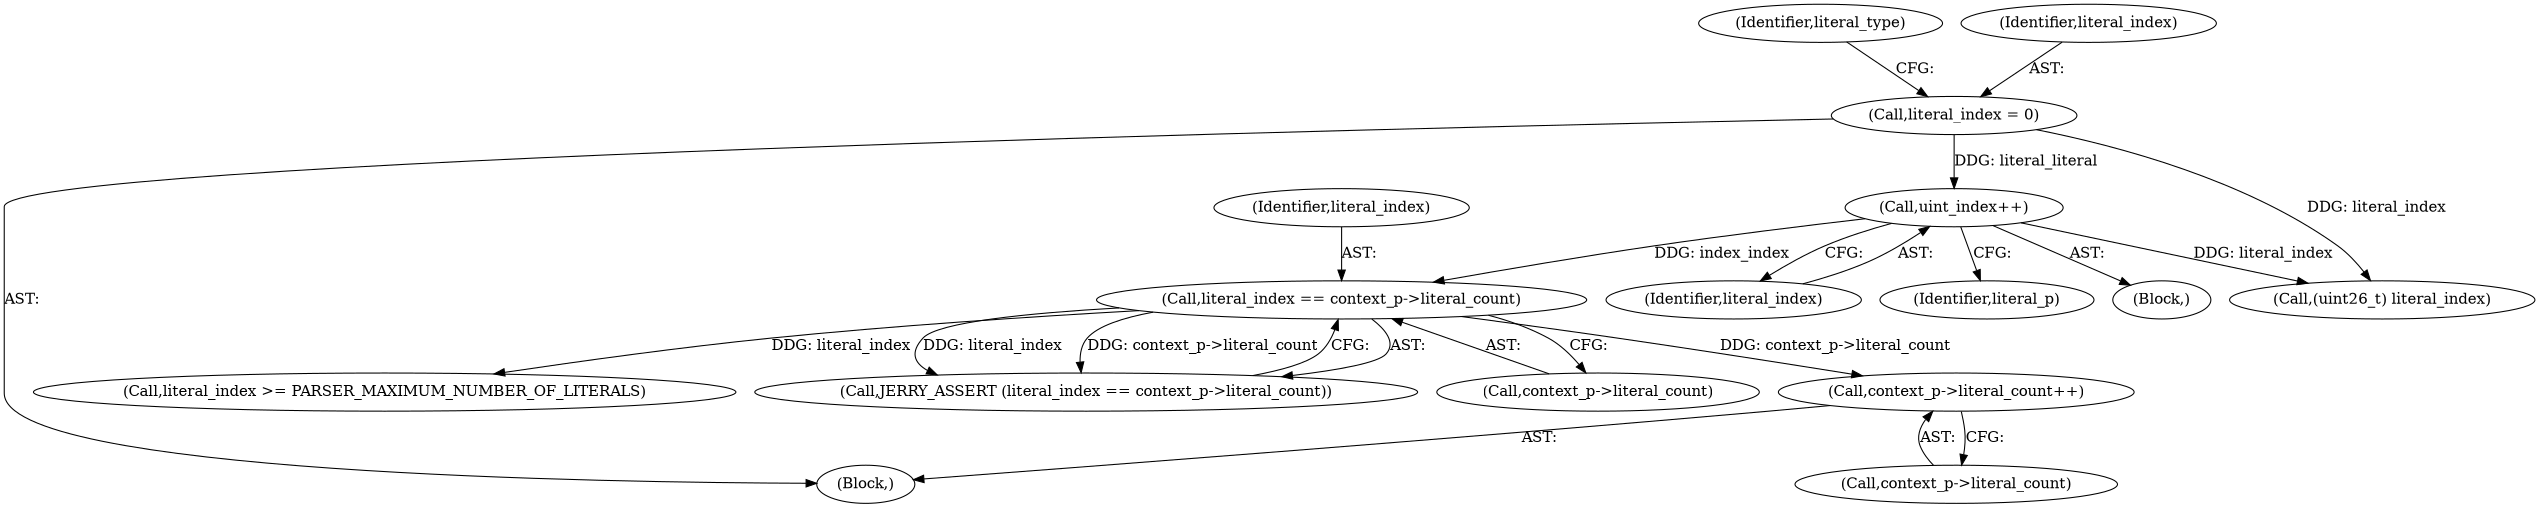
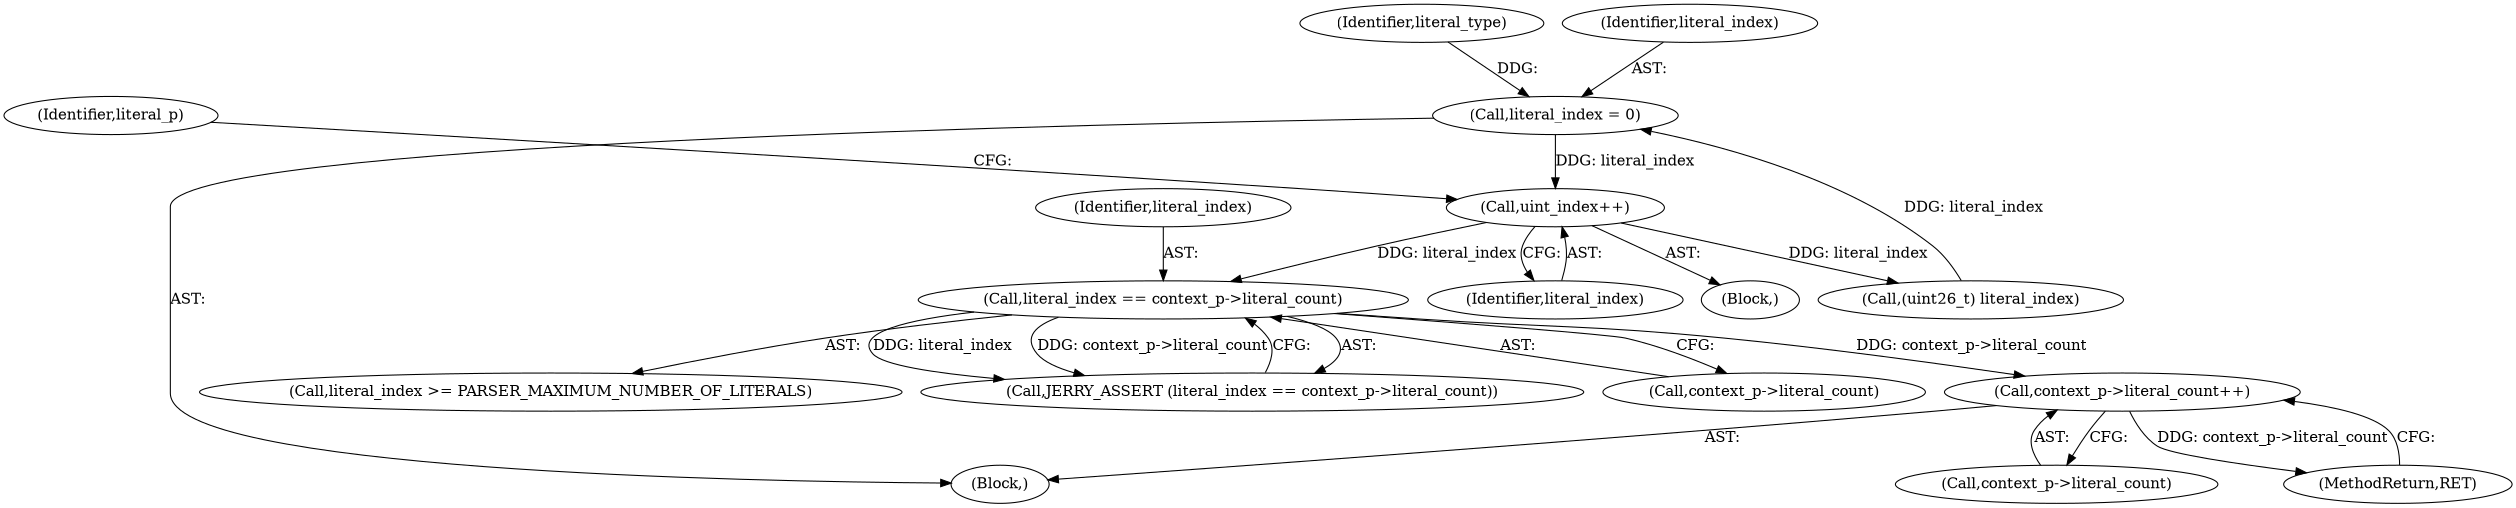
(1918, 69) -> (1520, 69)
(2026, 162) -> (1625, 162)
(2210, 179) -> (1819, 182)
(1969, 249) -> (829, 159)
(1722, 254) -> (1447, 254)
(841, 346) -> (845, 346)
none -> (2398, 484)
